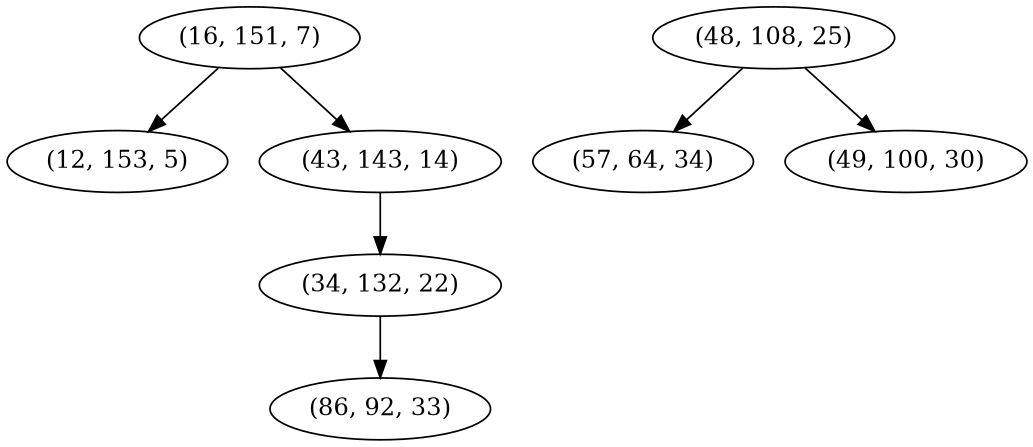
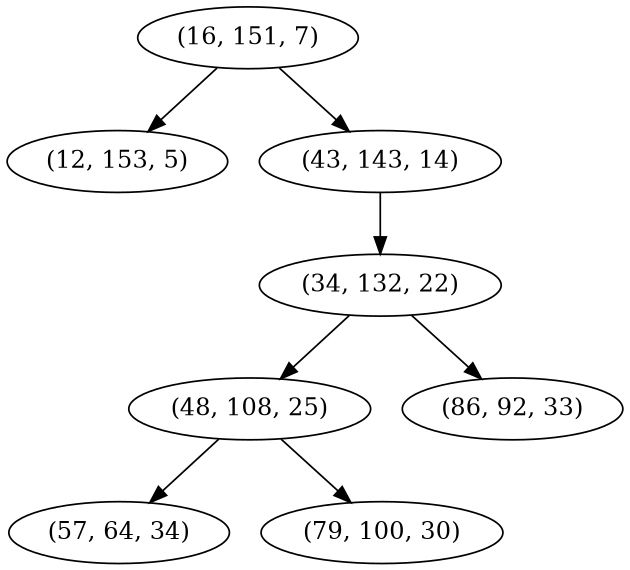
(906, 161) -> (382, 533)
none -> (321, 341)
